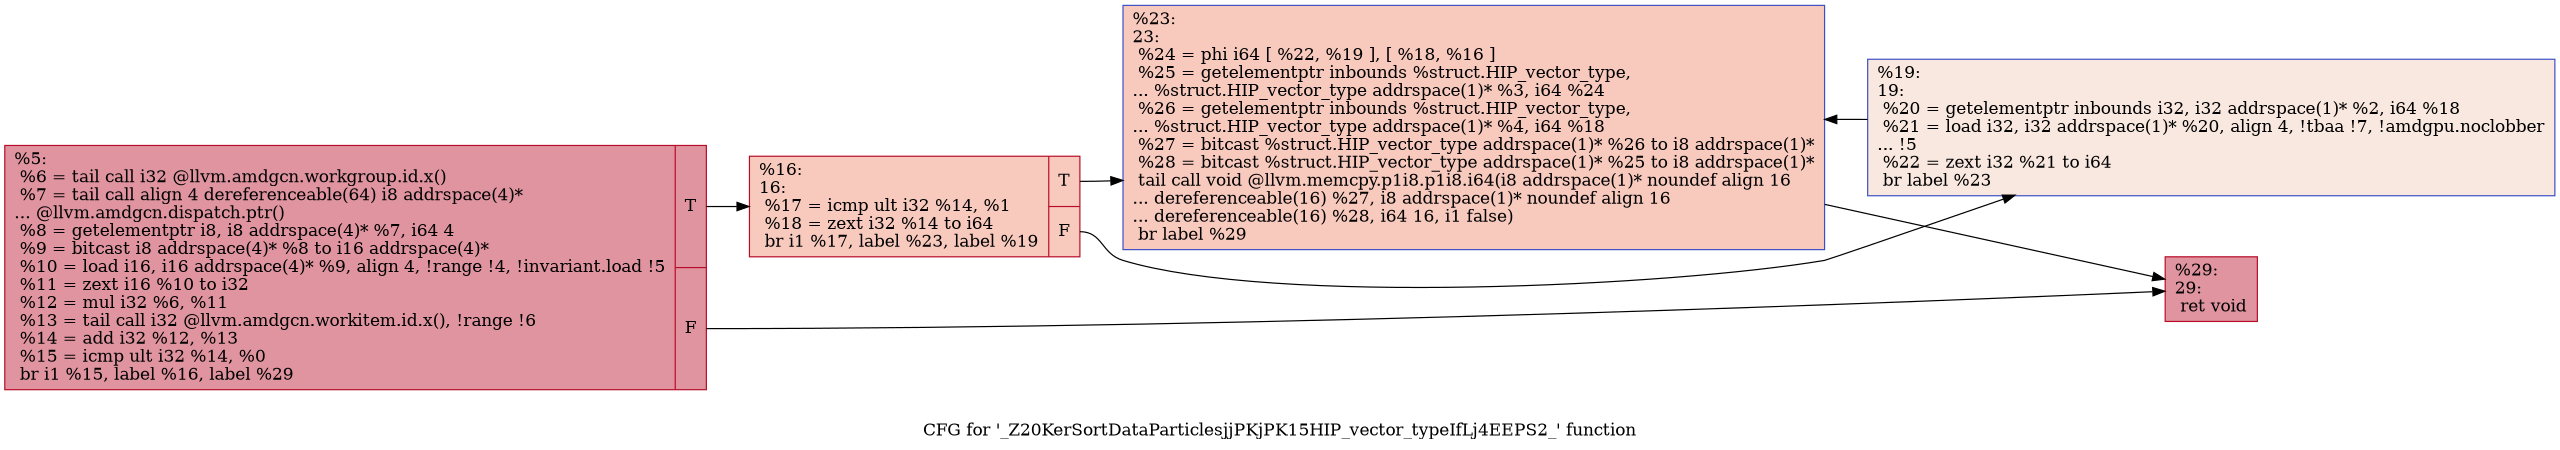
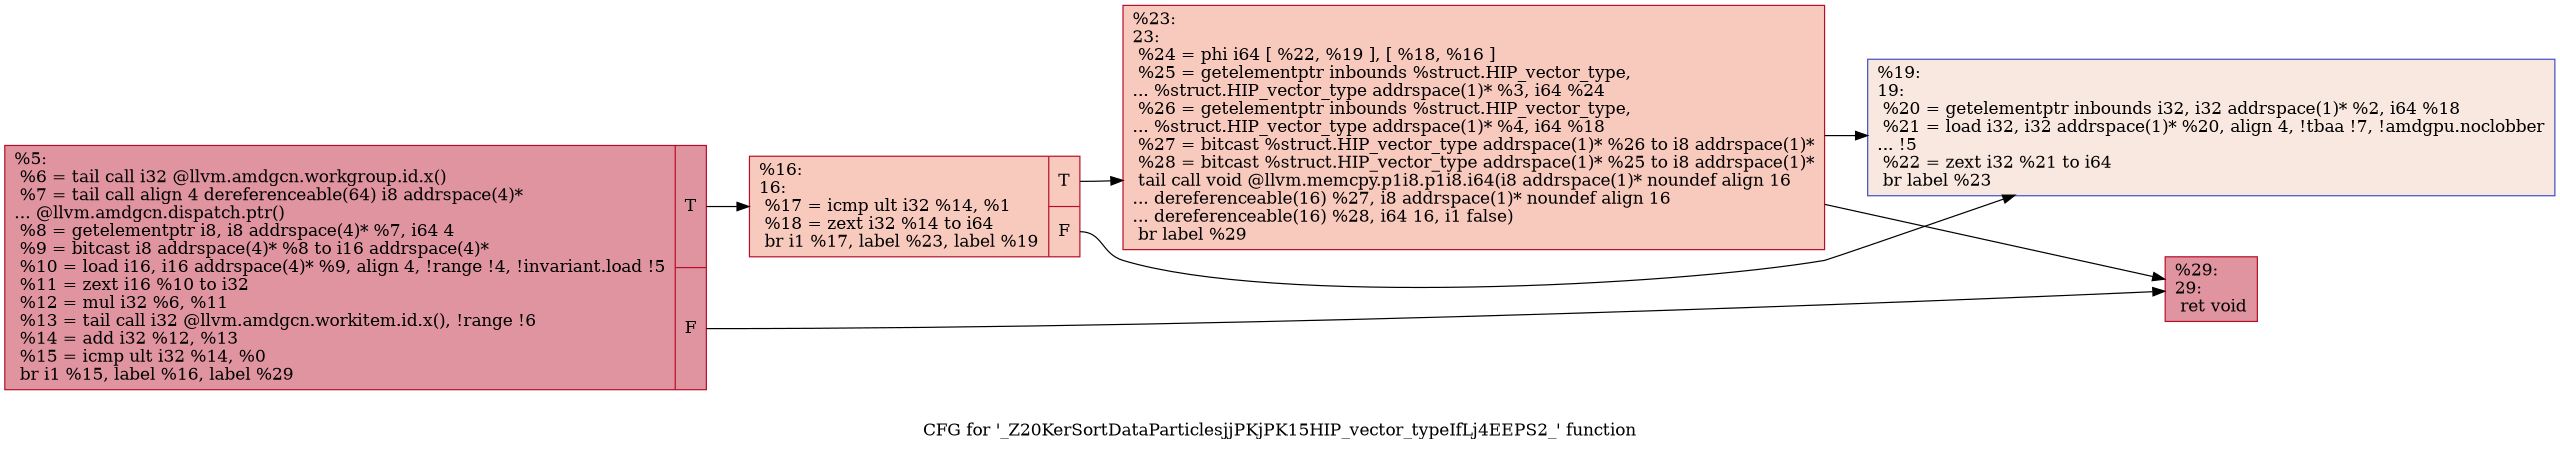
(1852, 119) -> (1840, 136)
(1474, 128) -> (1474, 128)
